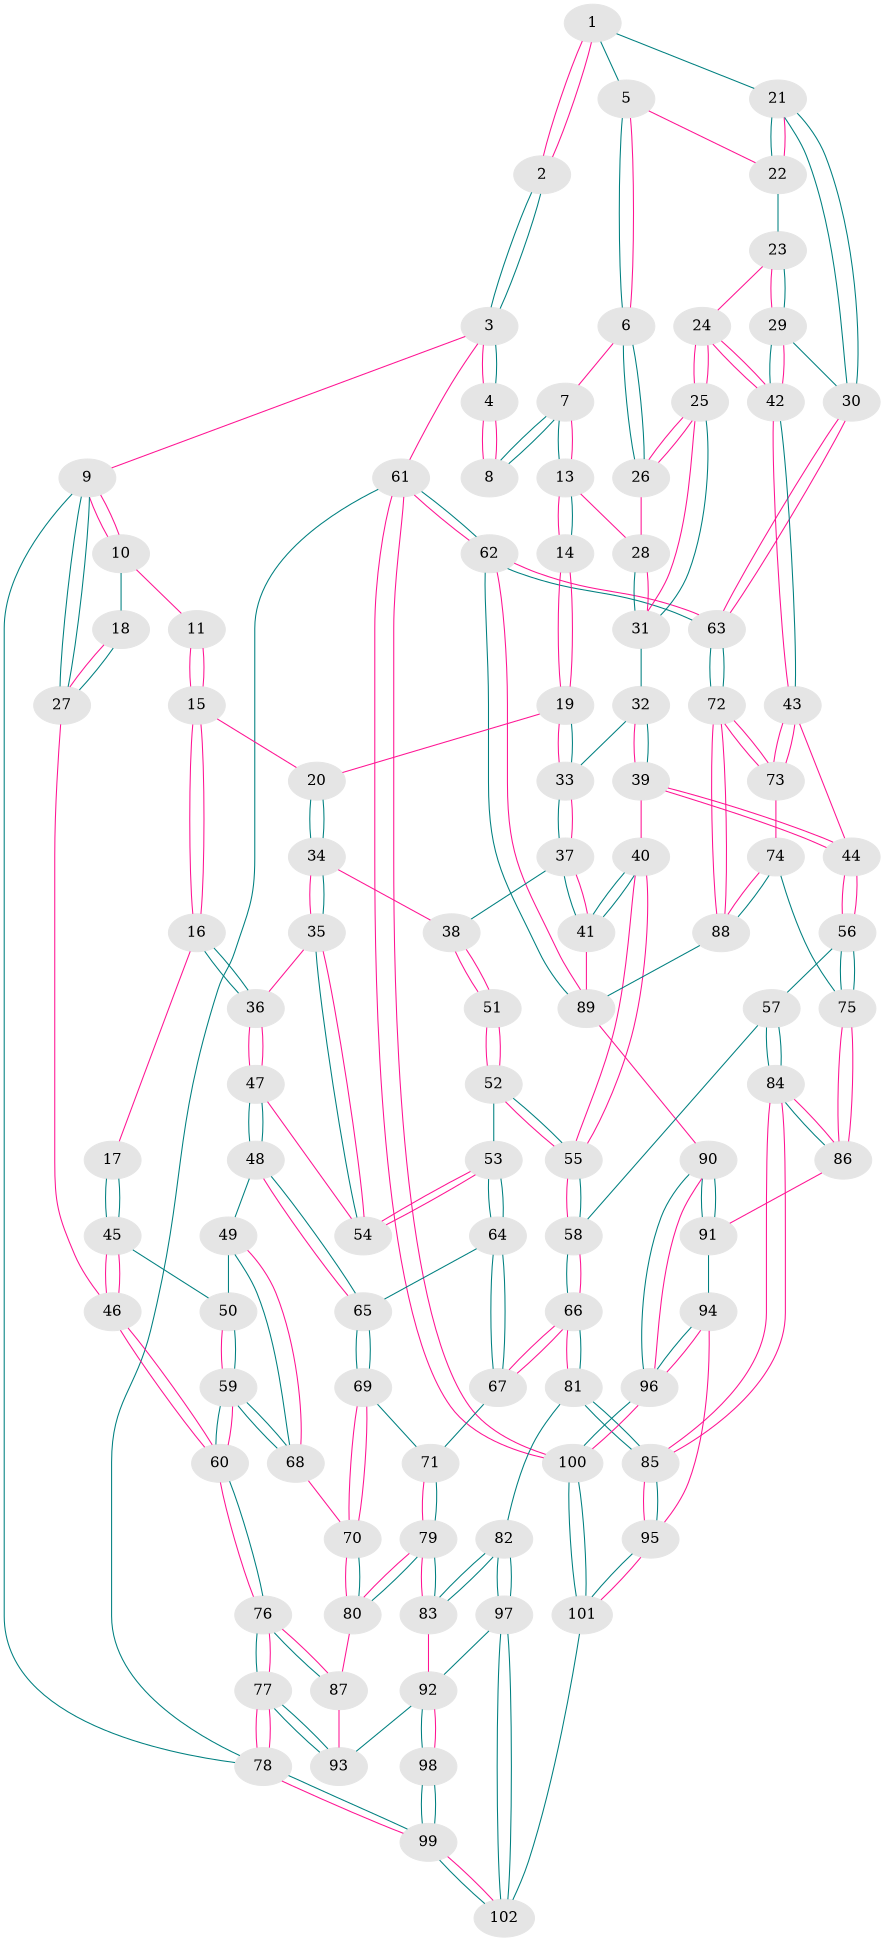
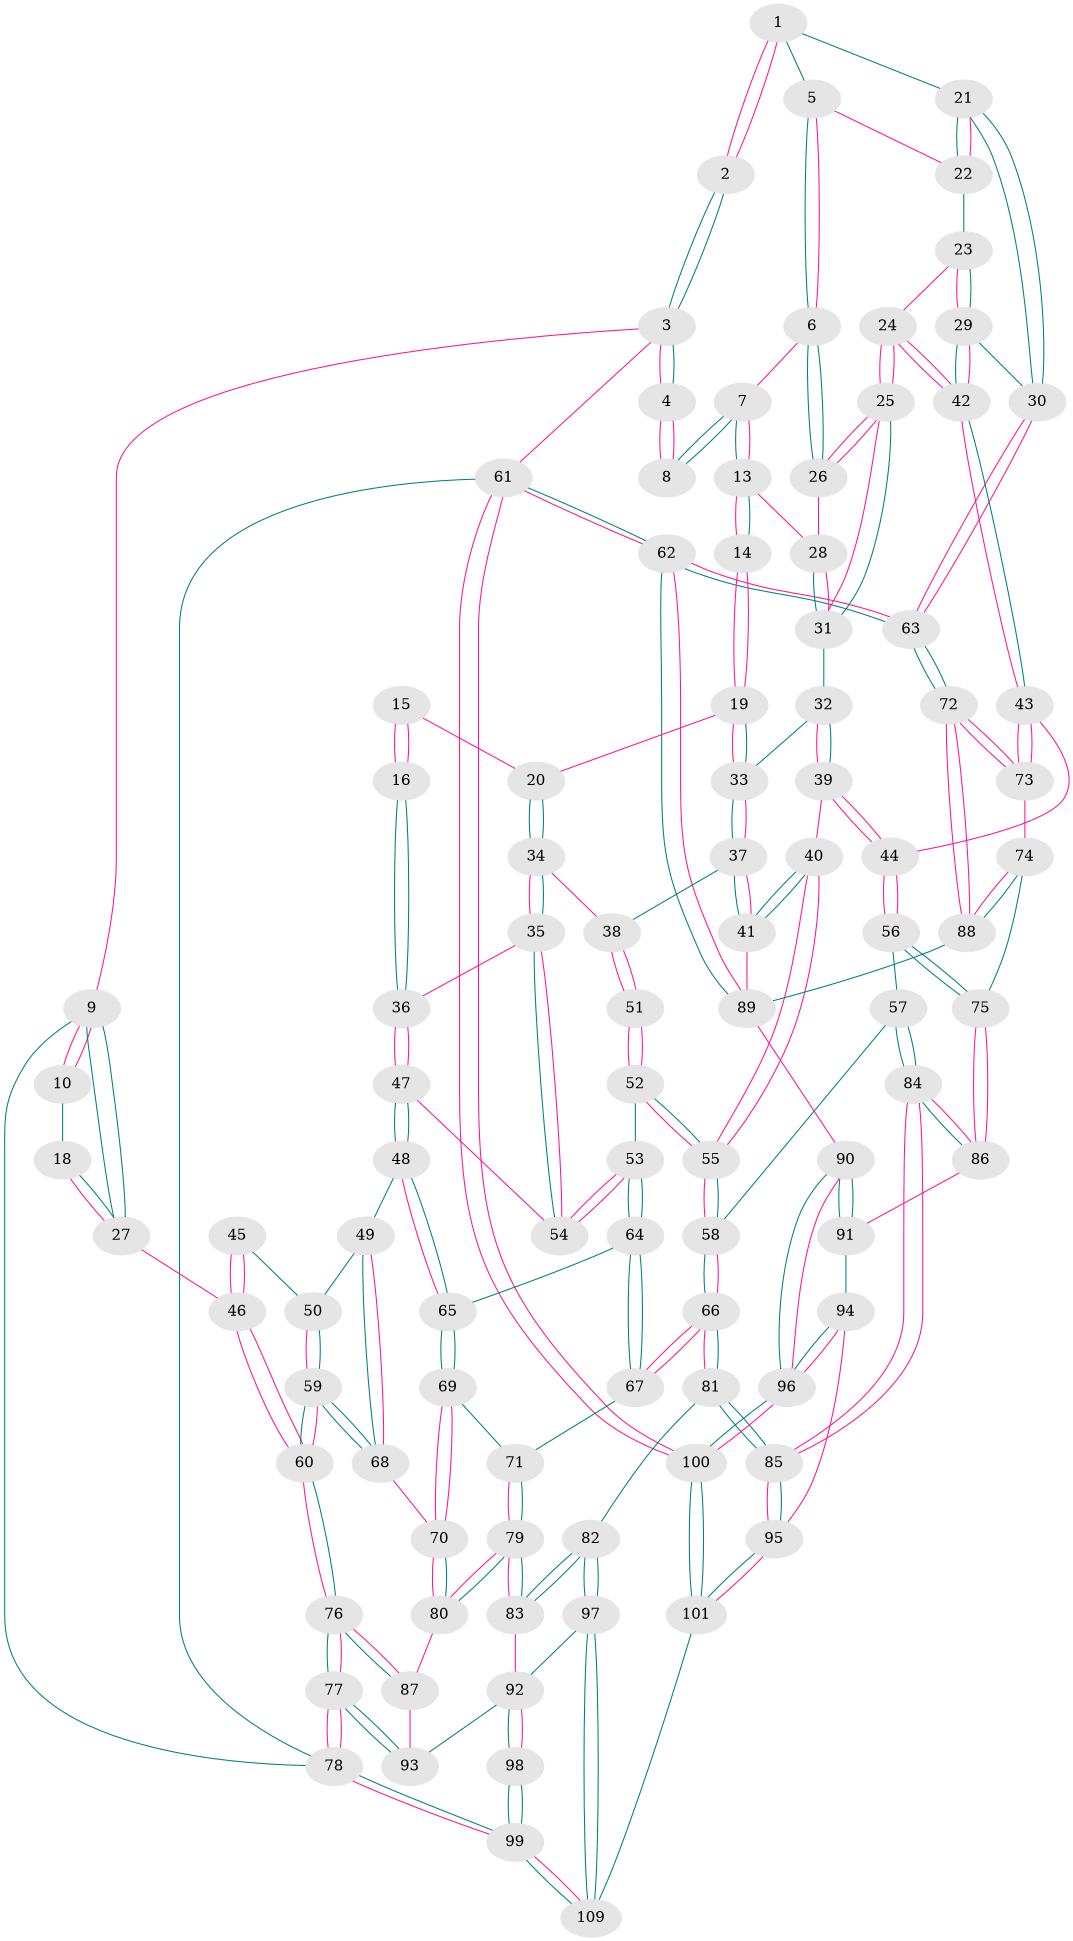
(197, 630) -> none
(113, 1160) -> none
(504, 1918) -> (591, 1918)
